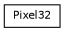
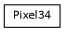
(32, 16) -> (32, 16)
